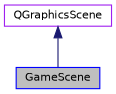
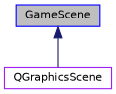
(58, 53) -> (58, 53)
